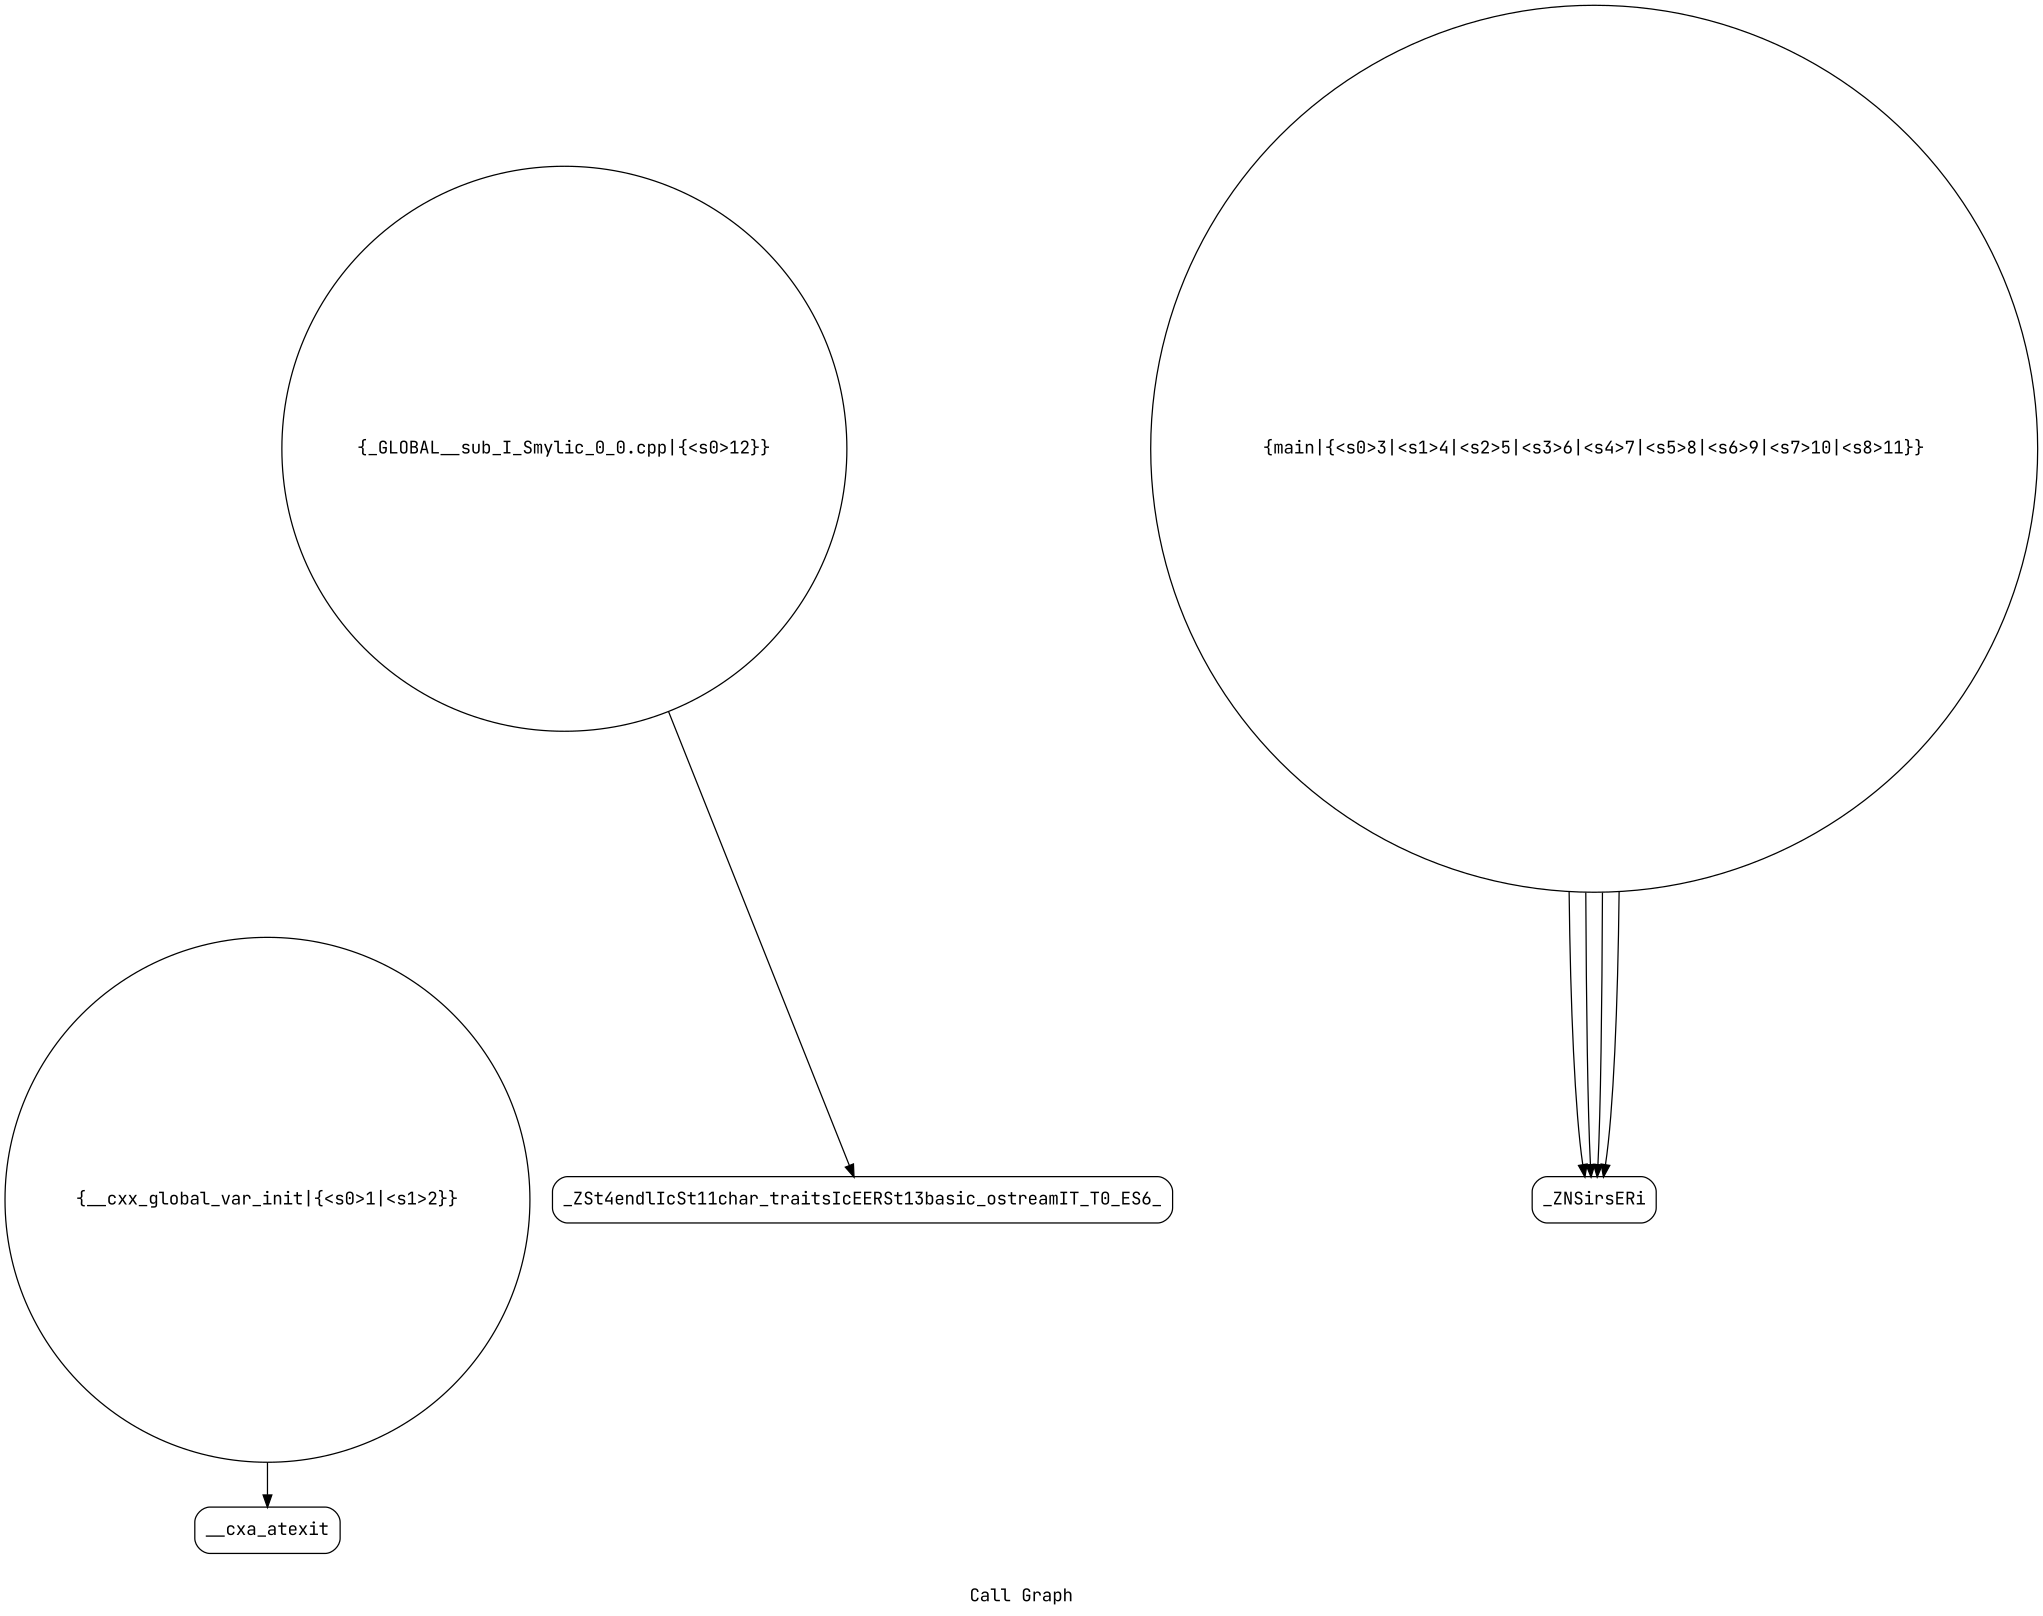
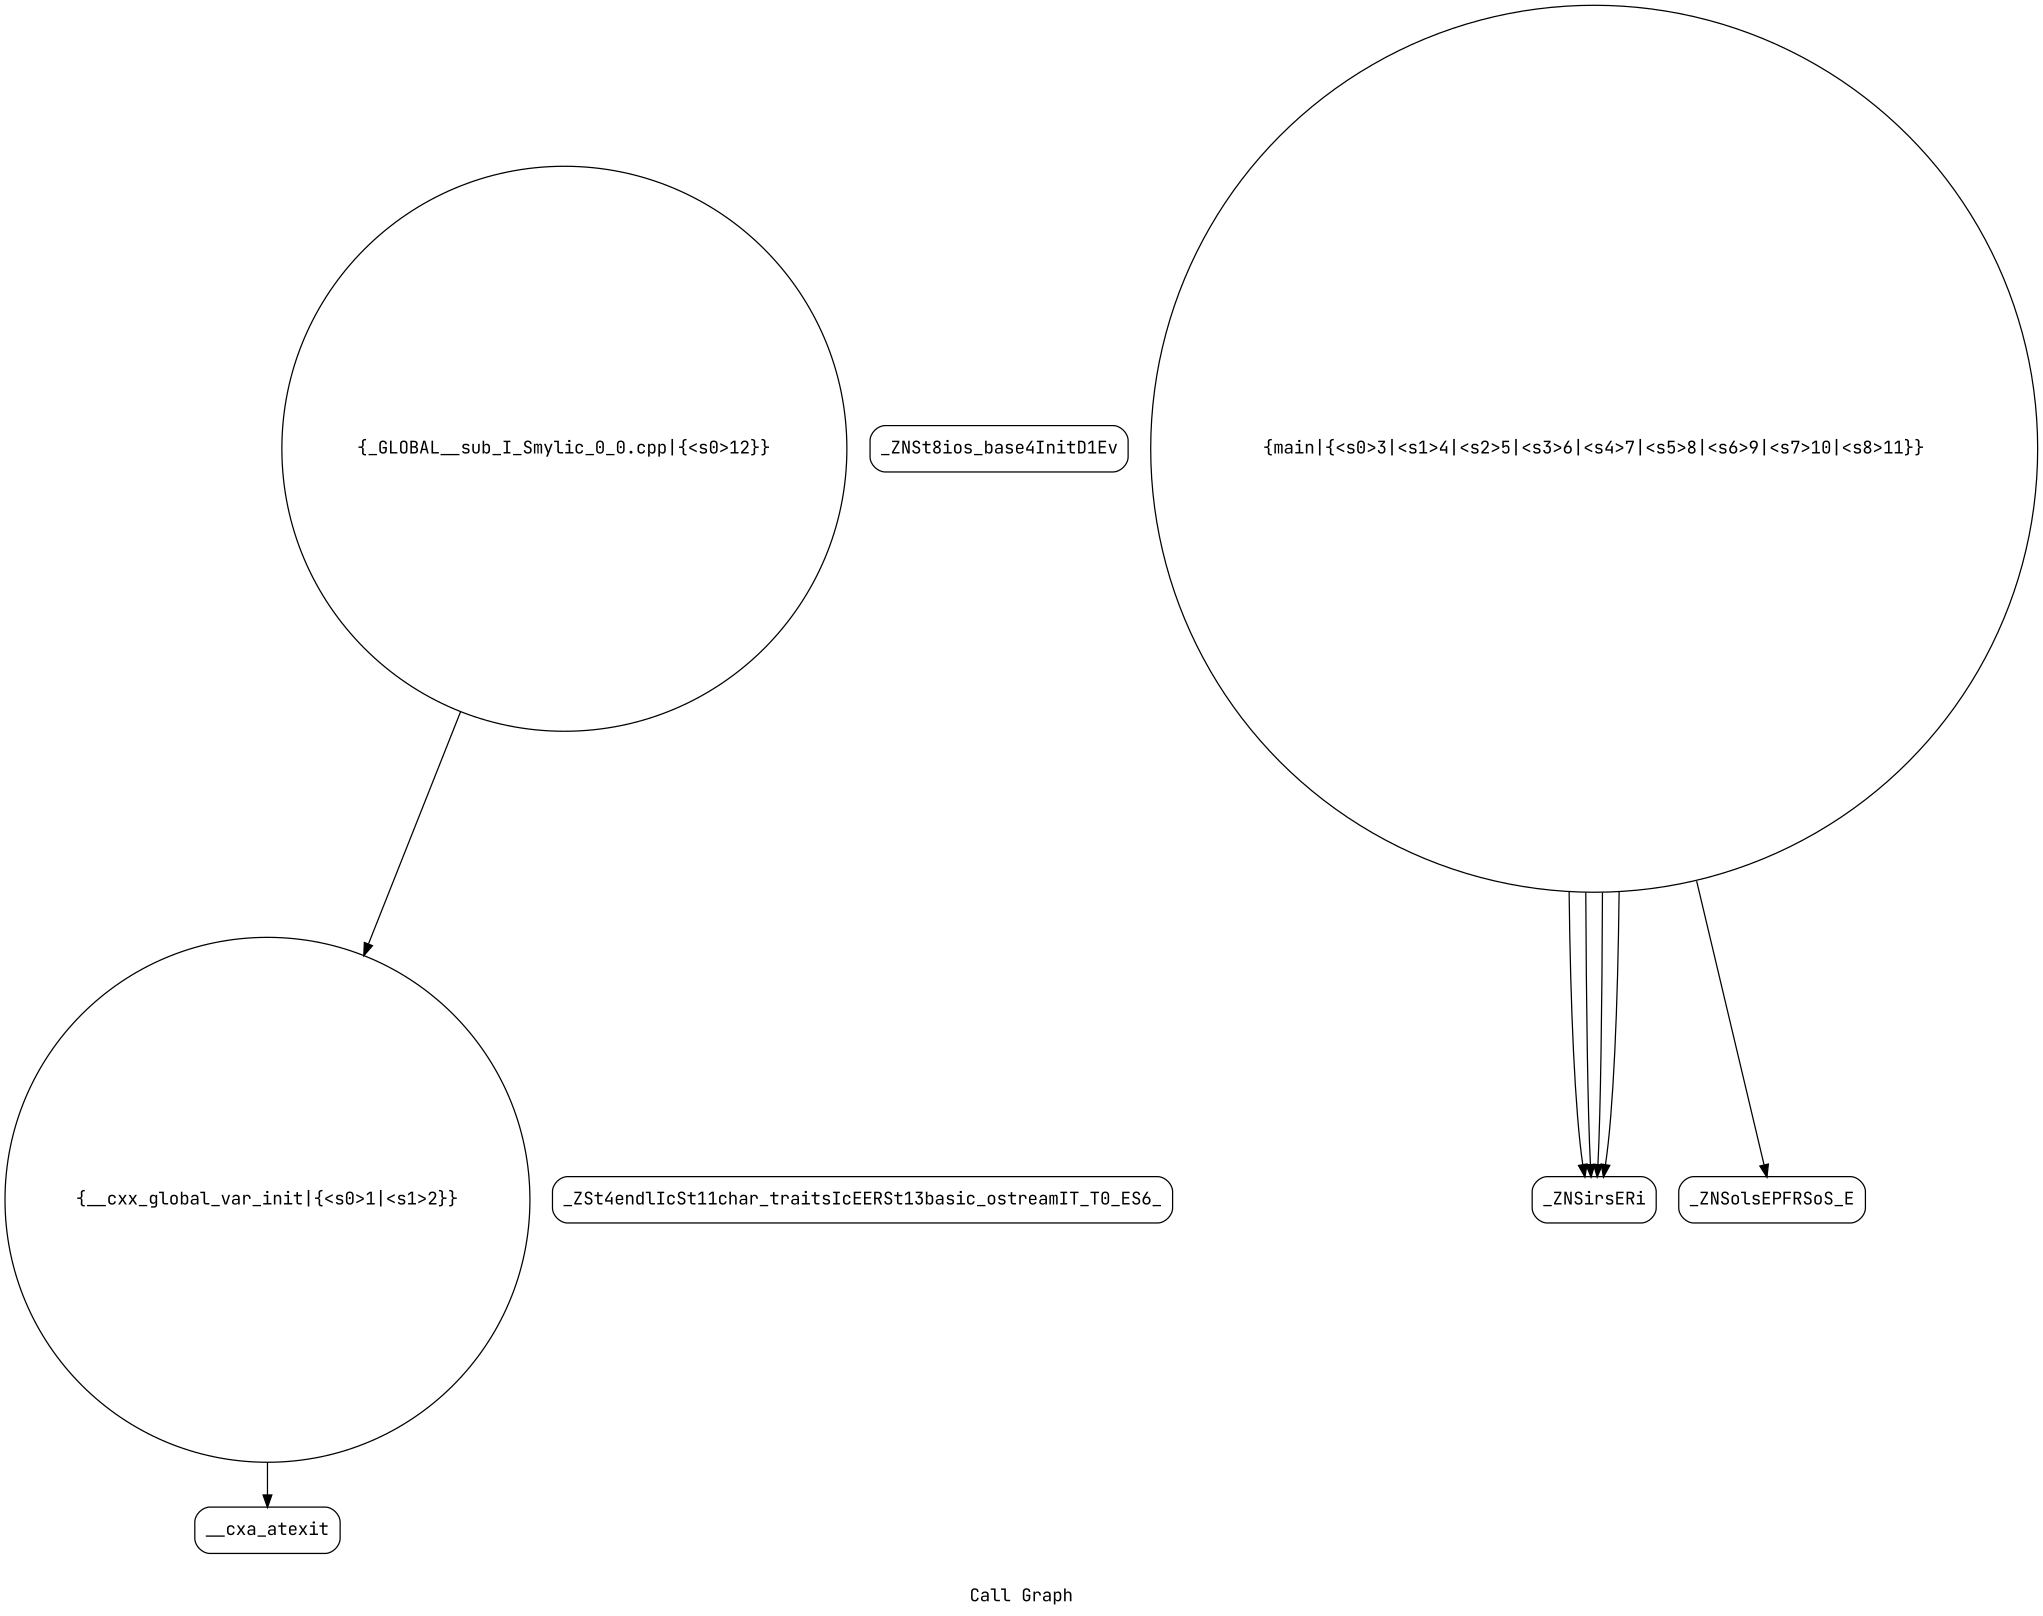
none -> (999, 449)
(759, 939) -> (415, 828)
none -> (1772, 1200)
